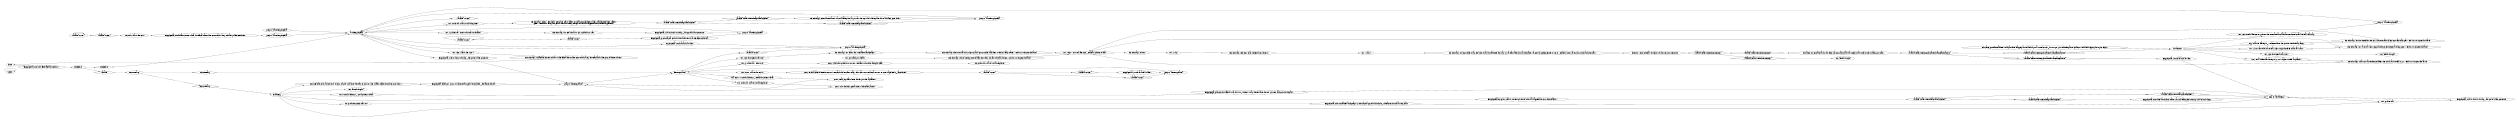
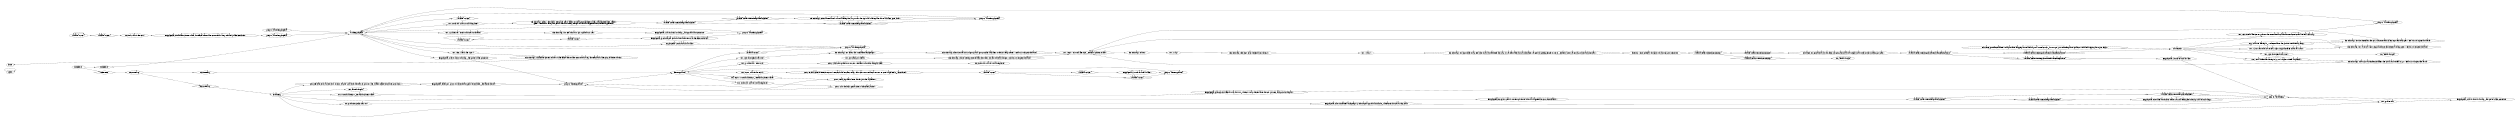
(42, 67) -> none
(105, 73) -> (105, 73)
(356, 95) -> (356, 95)
